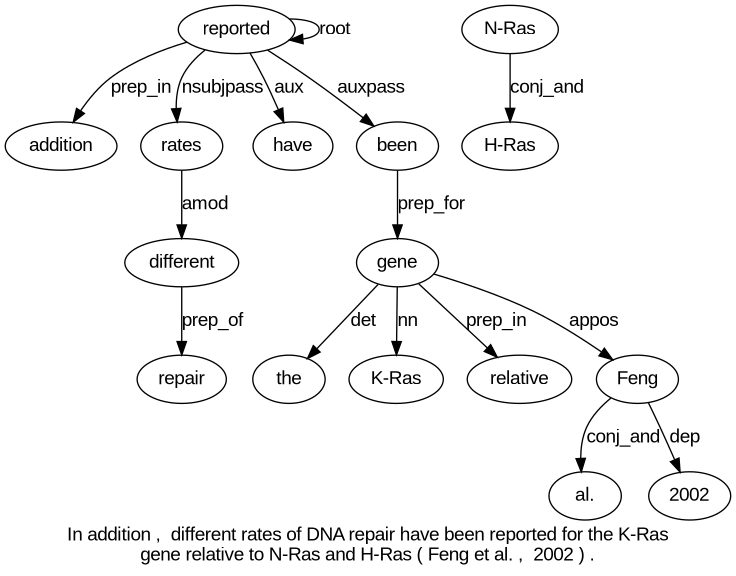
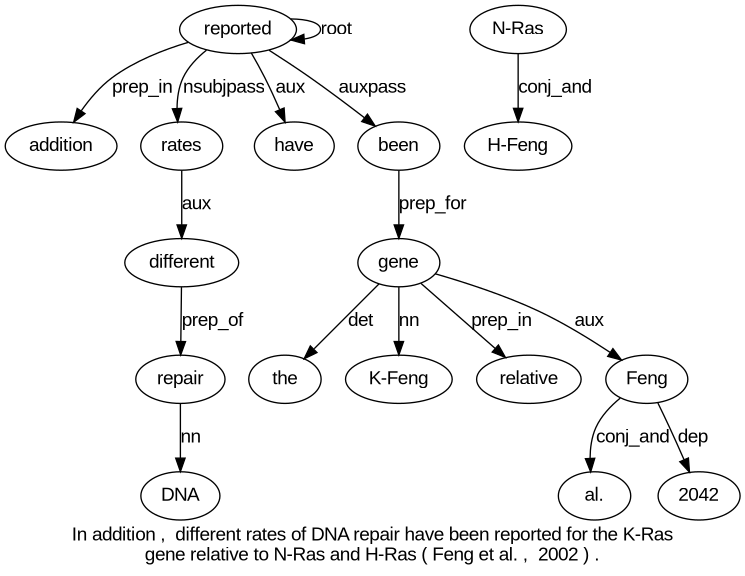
(510, 146) -> (518, 146)
(205, 204) -> (196, 204)
(594, 321) -> (589, 321)
(396, 379) -> (399, 379)
none -> (180, 496)
(690, 496) -> (699, 496)
